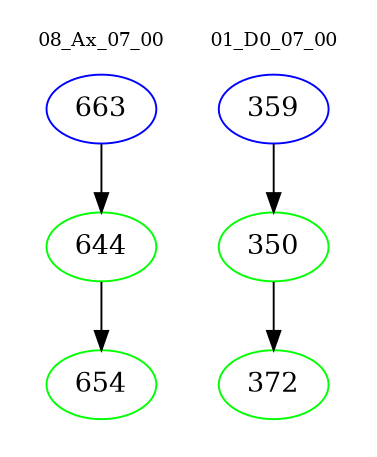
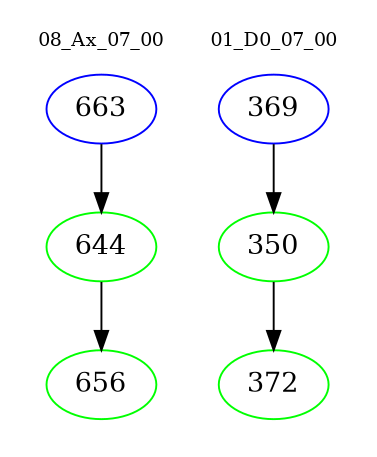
(274, 109) -> (274, 109)
(101, 385) -> (101, 385)
